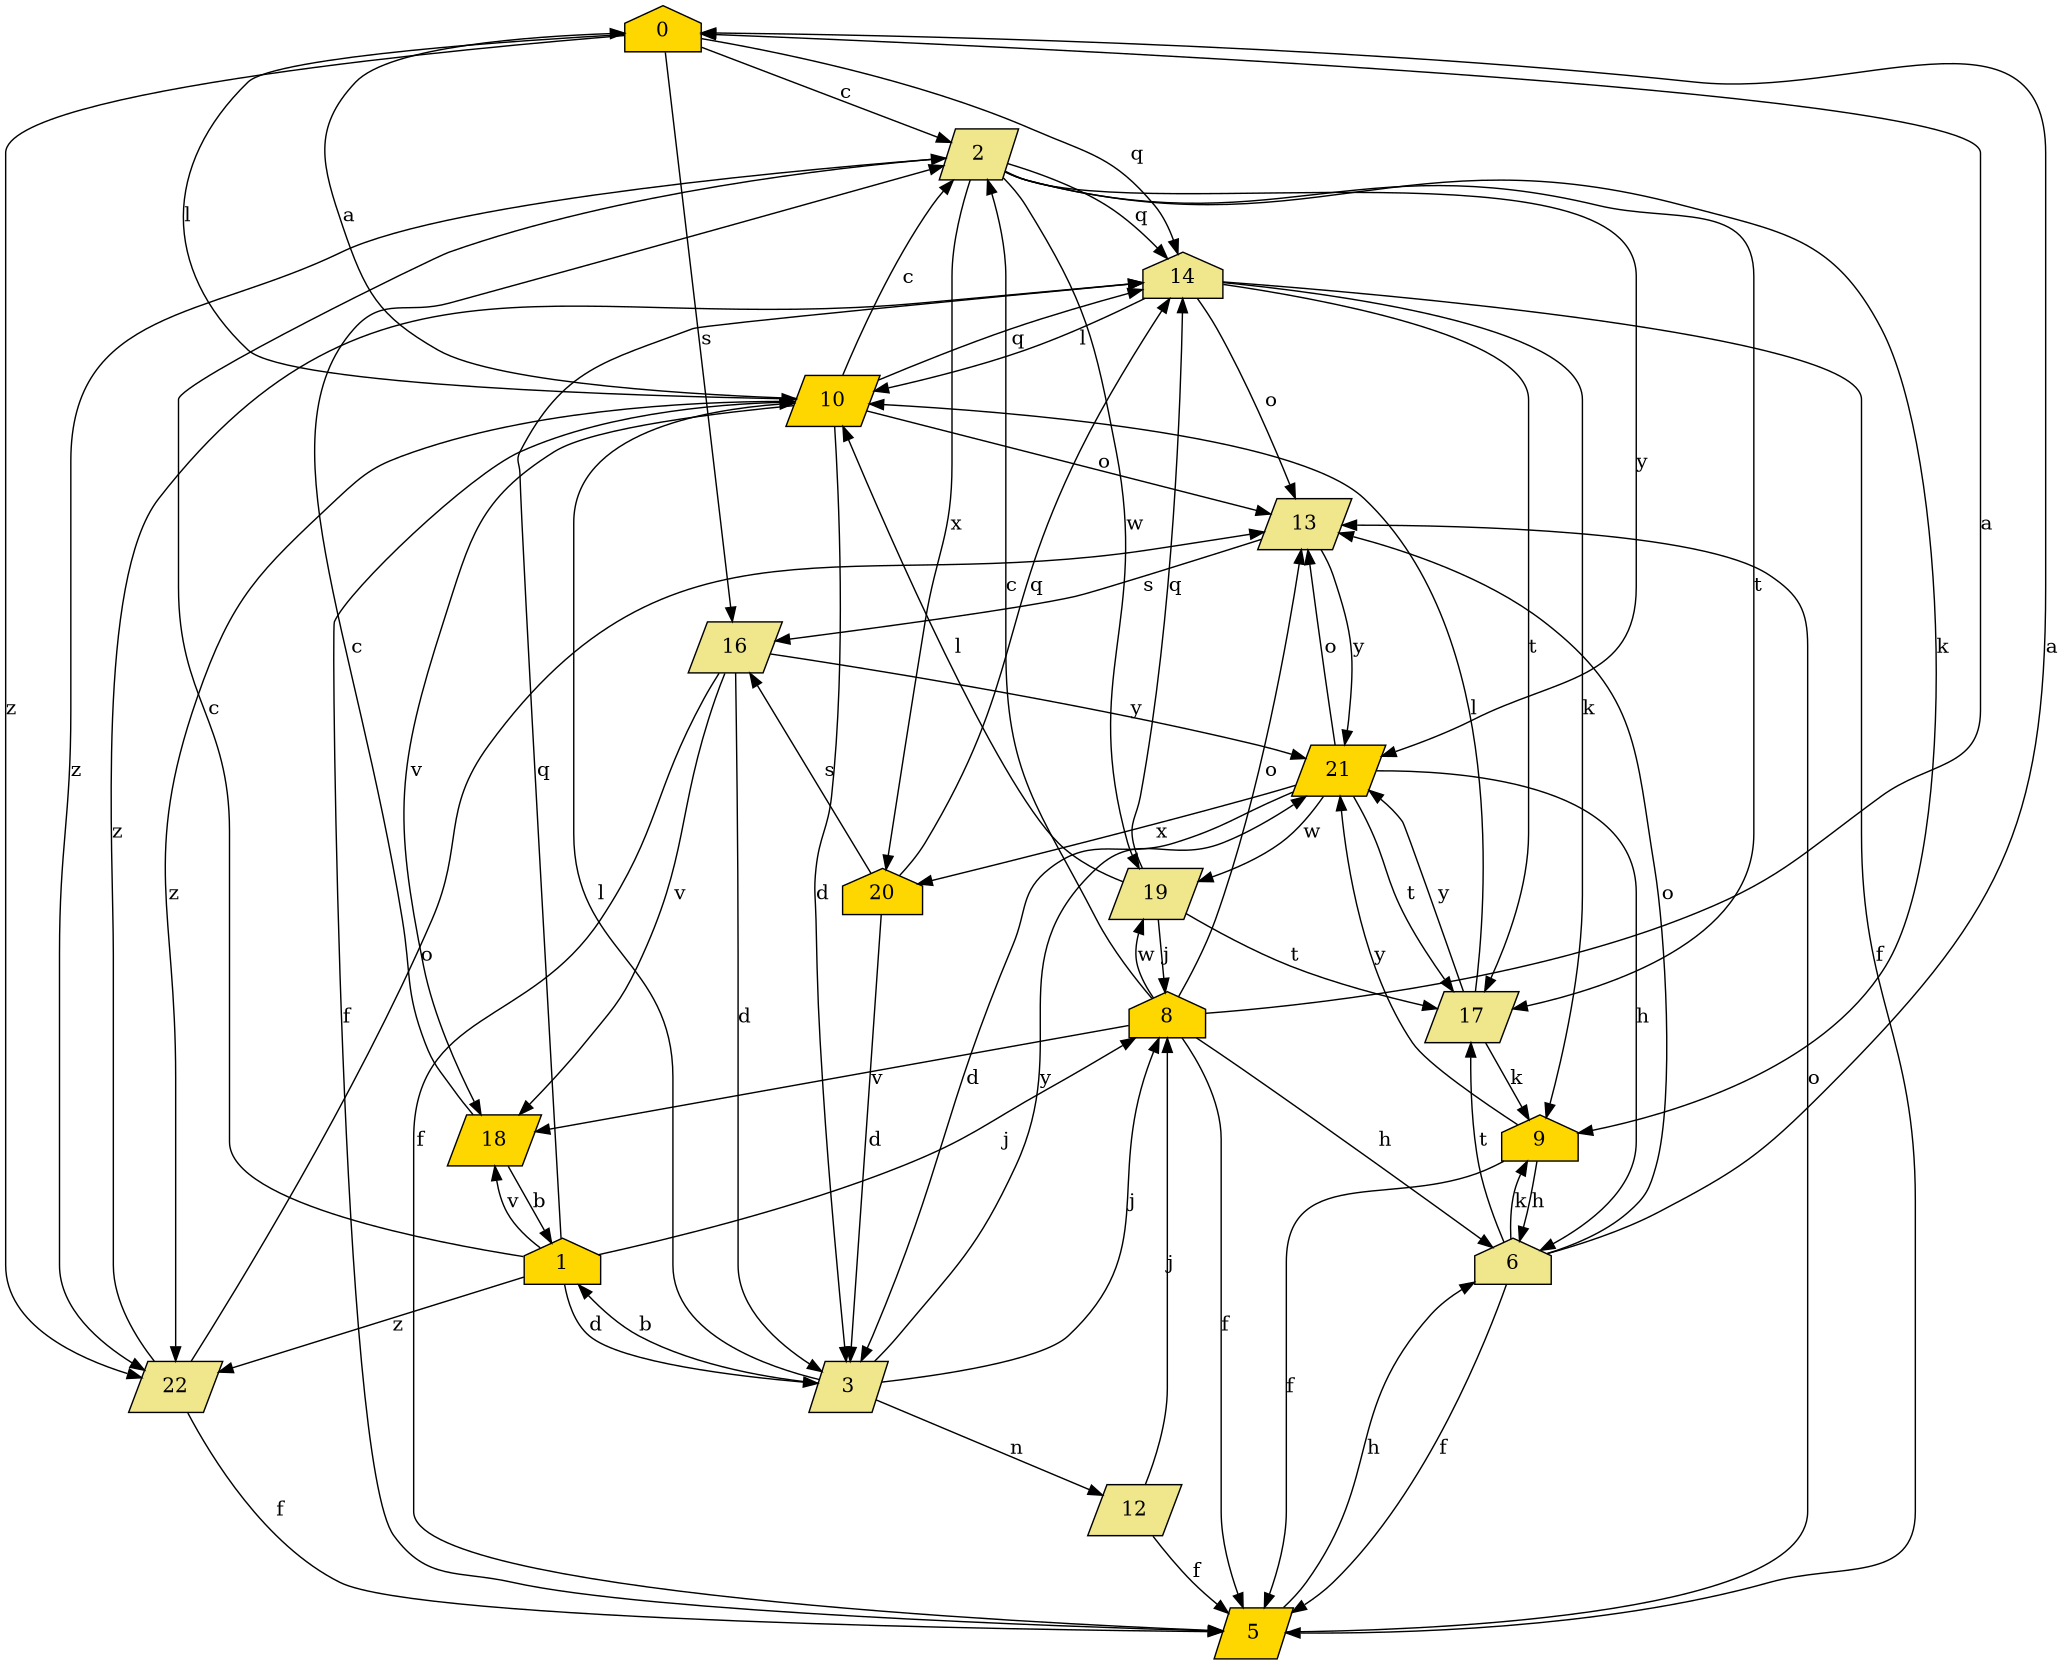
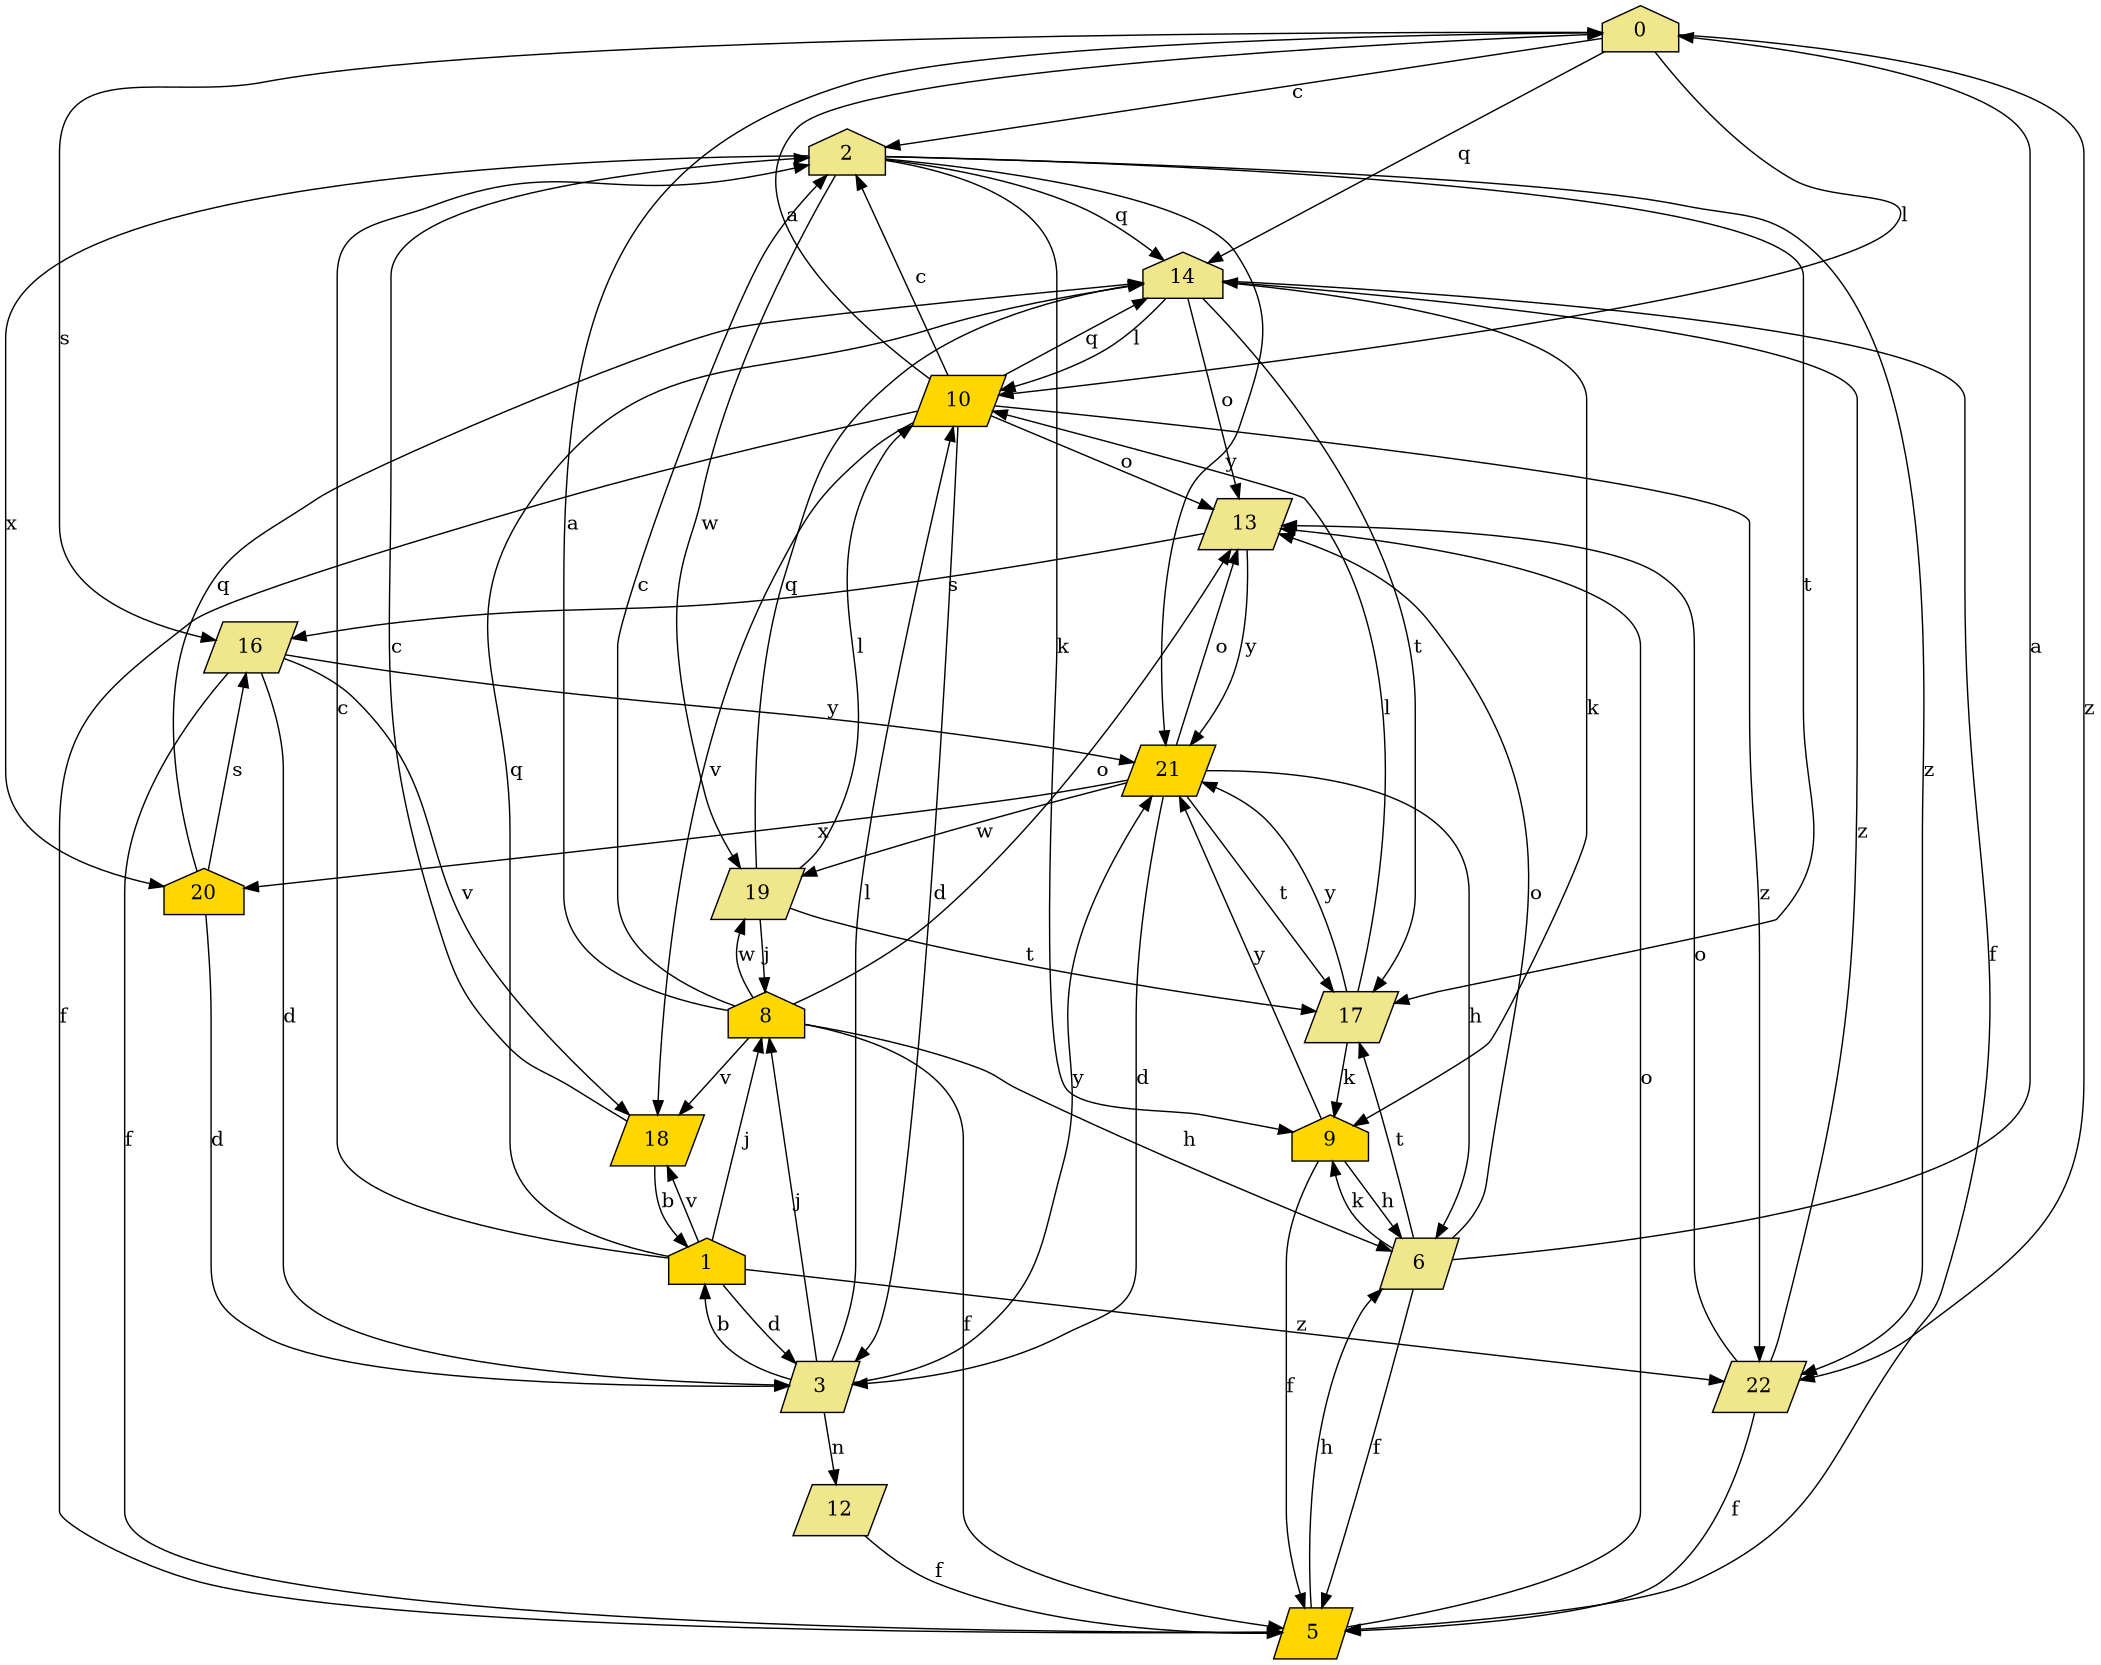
(663, 31) -> (1640, 31)
(979, 154) -> (847, 154)
(1513, 1264) -> (1420, 1264)
(1167, 1270) -> none
